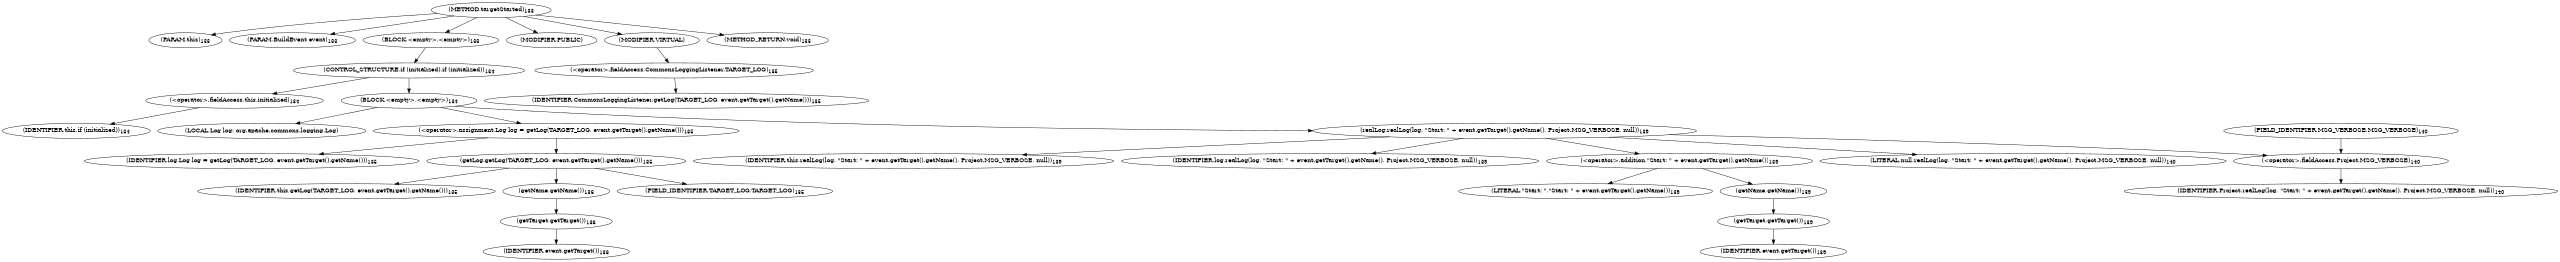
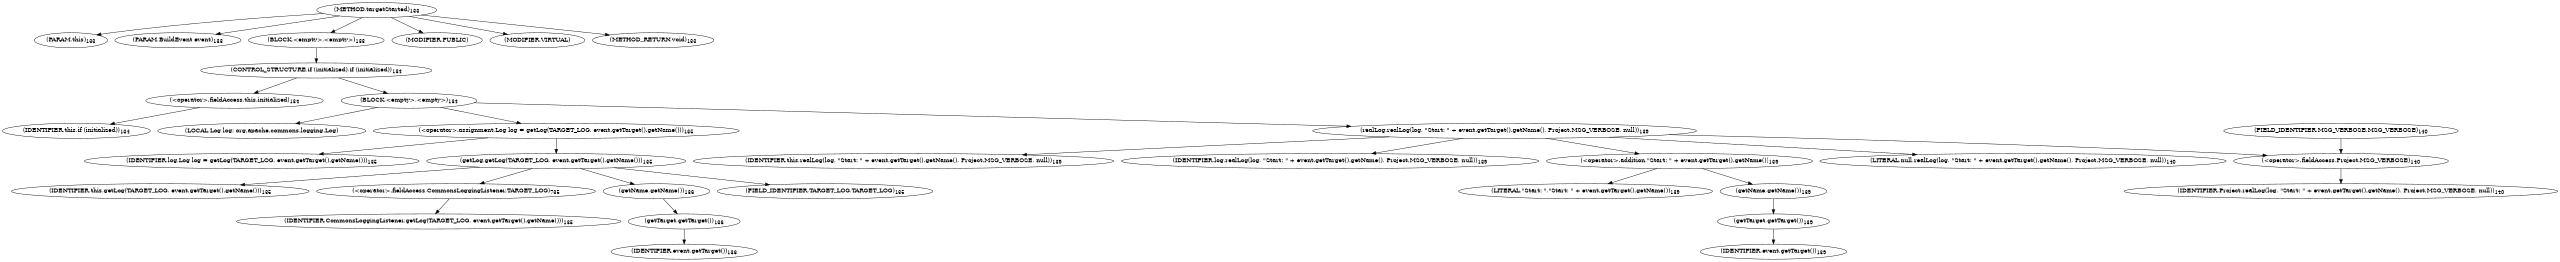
(662, 54) -> (508, 176)
(773, 70) -> (555, 191)
